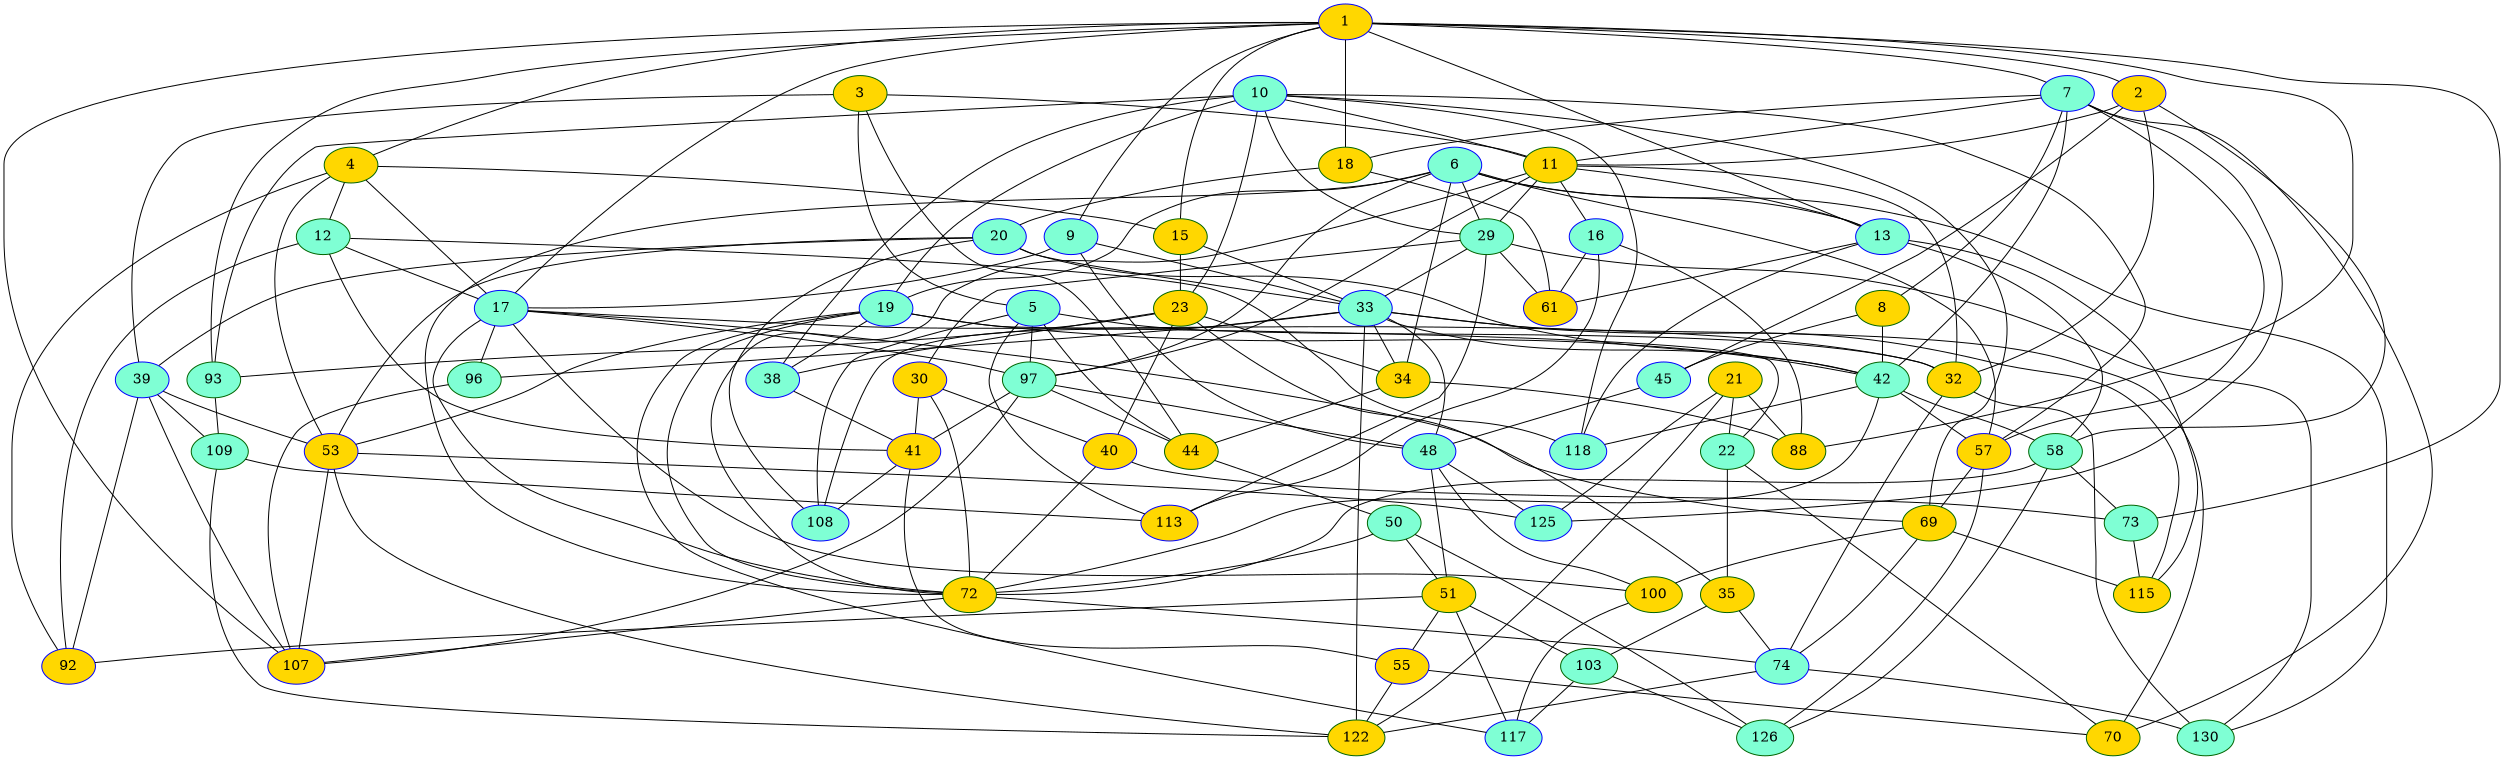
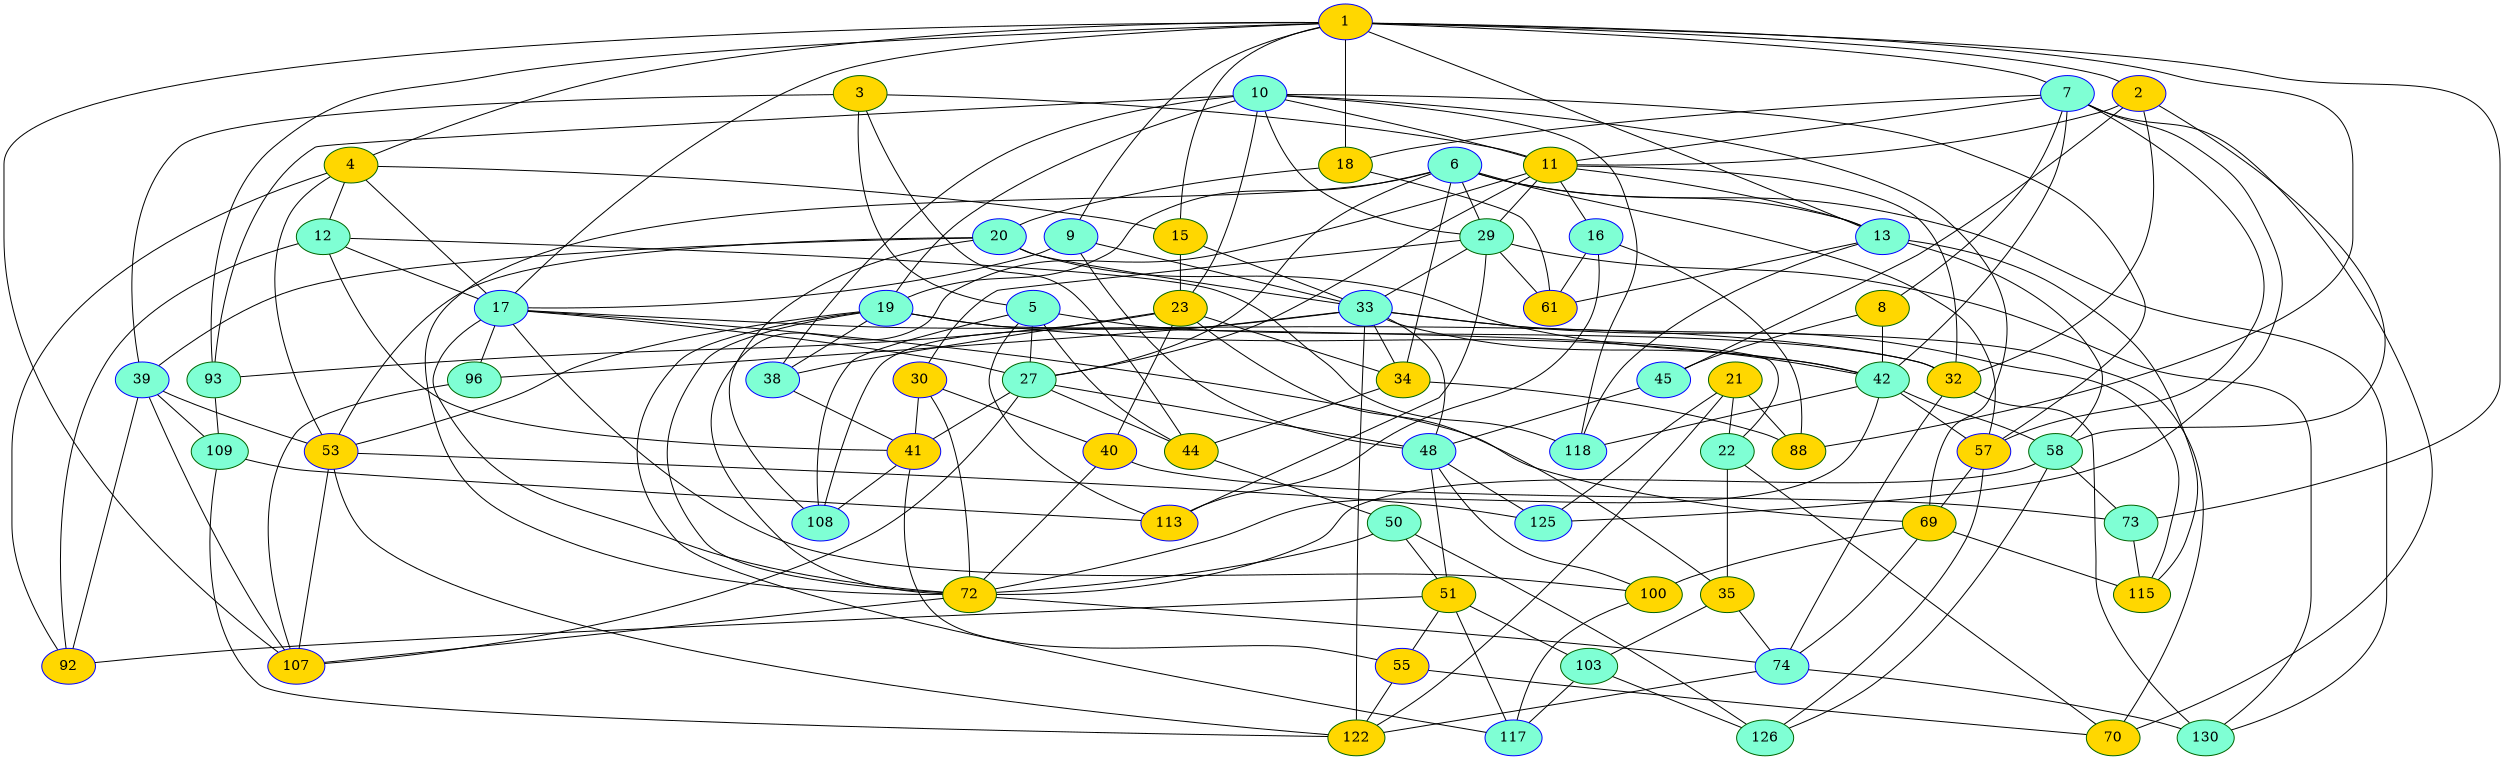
(1029, 380) -> (1029, 380)
